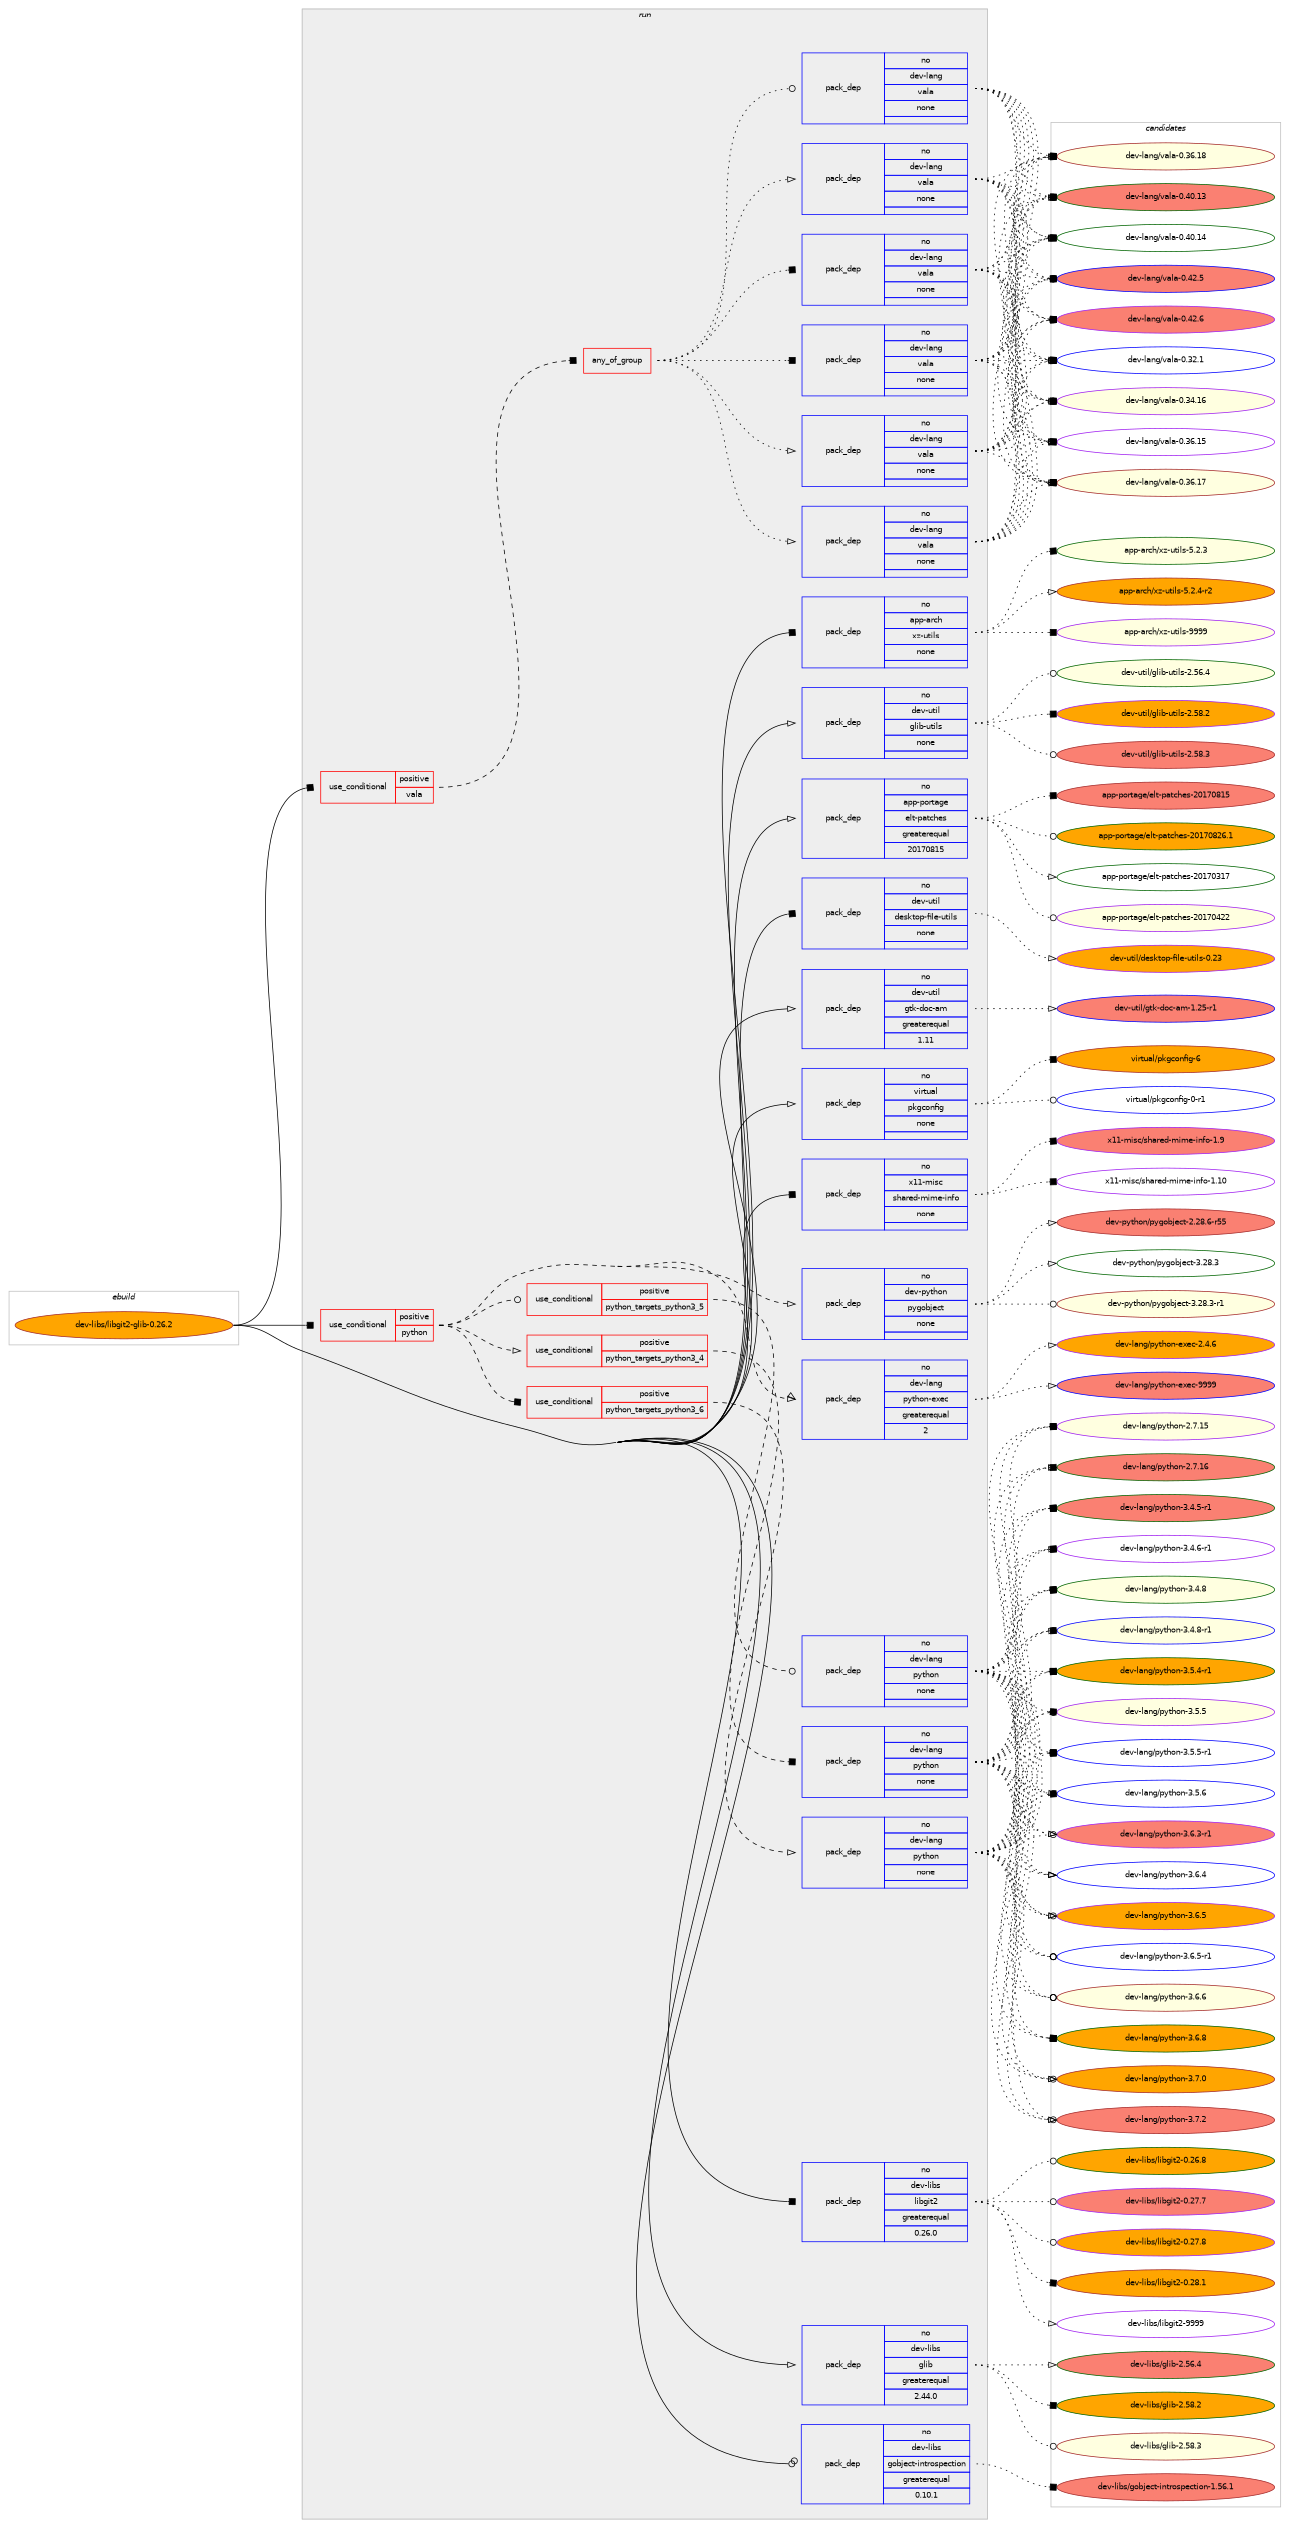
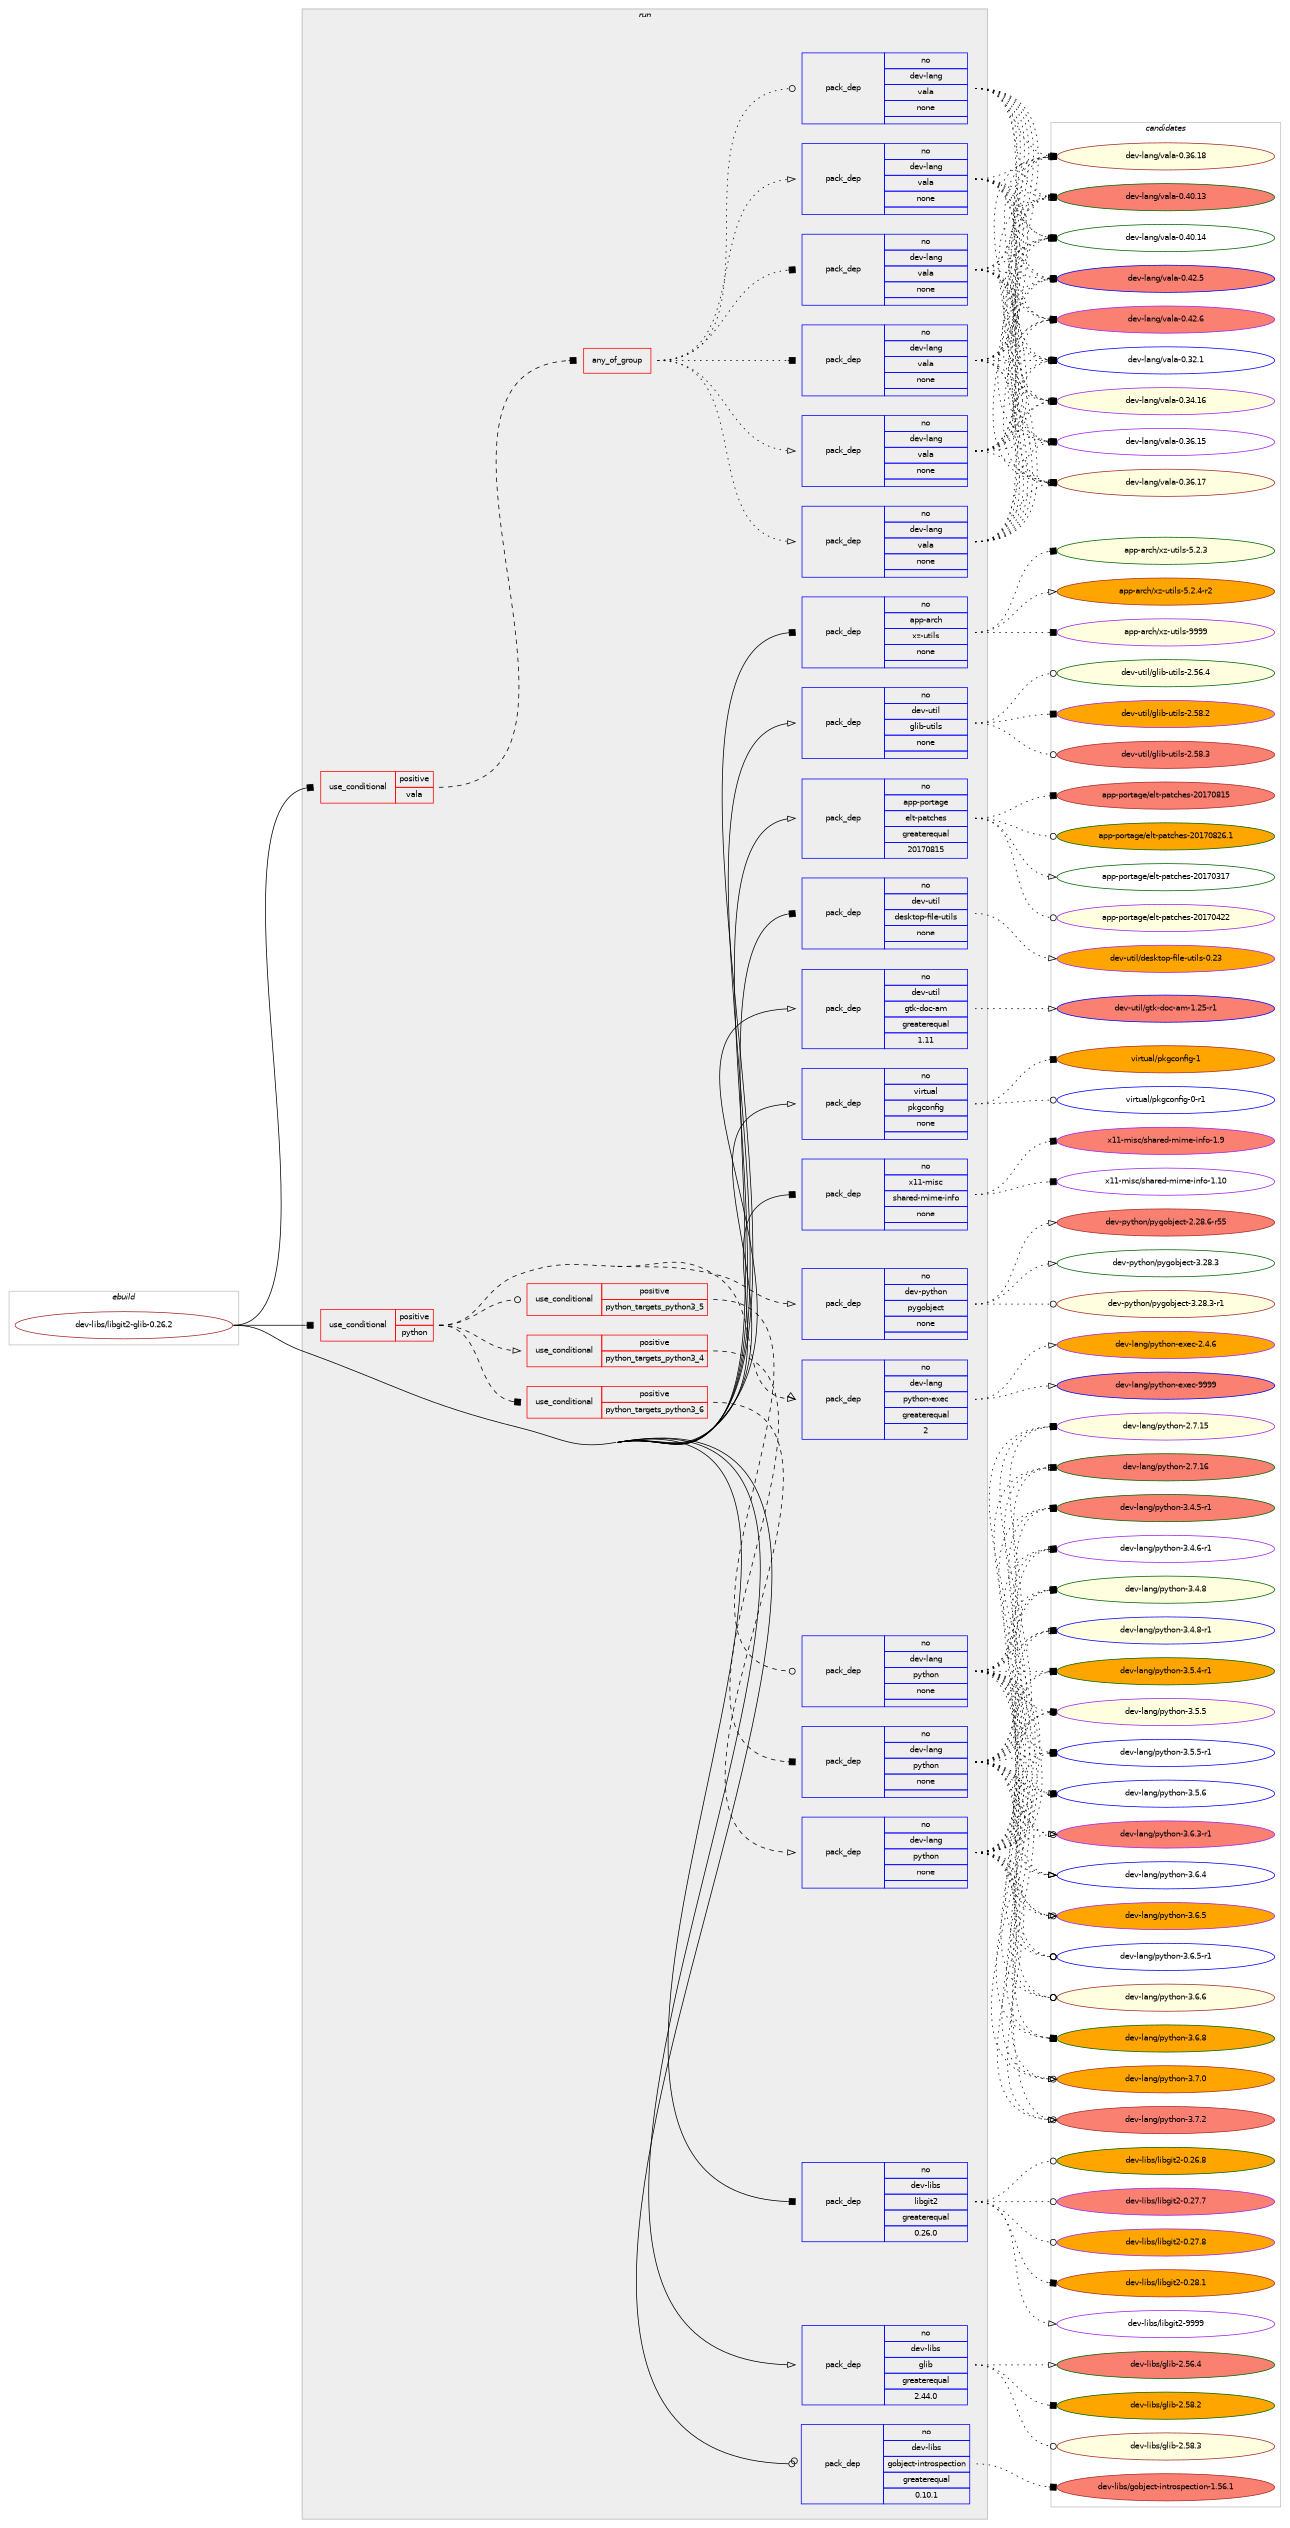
(1166, 1059) -> (1166, 1059)
(124, 1325) -> (124, 1325)
